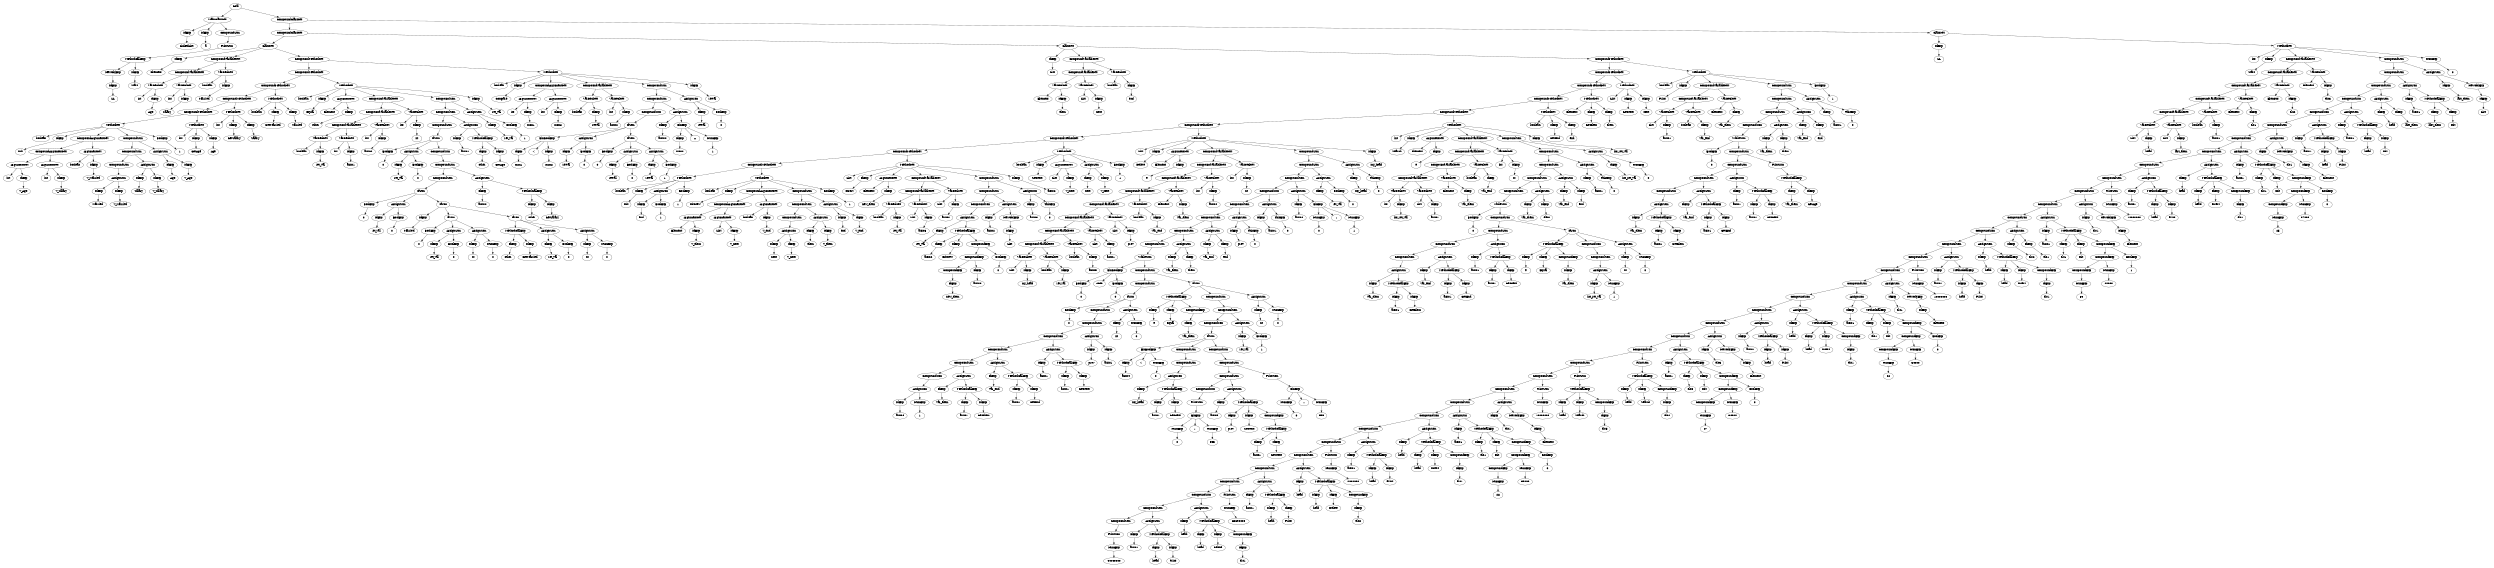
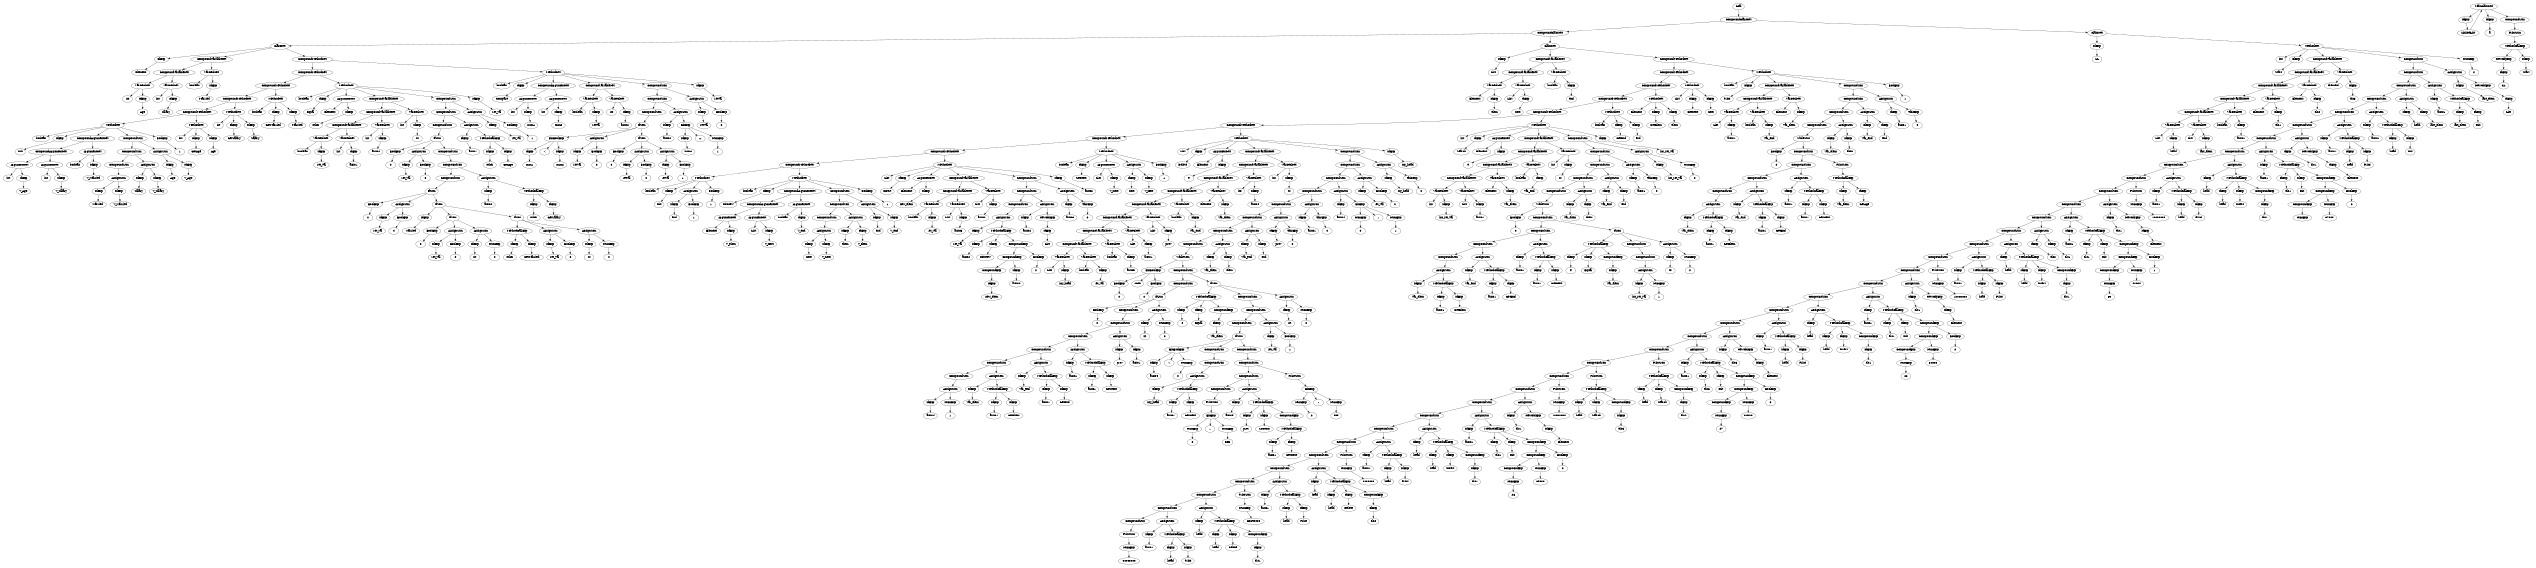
(228, 12) -> (2476, 21)
(2278, 231) -> none
